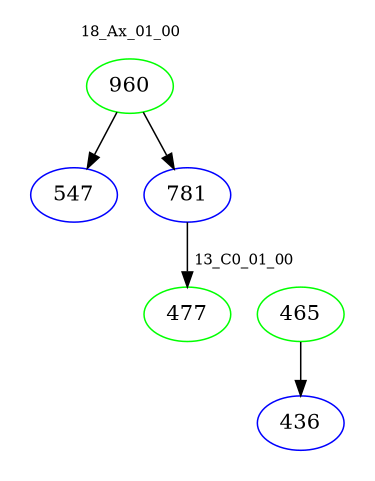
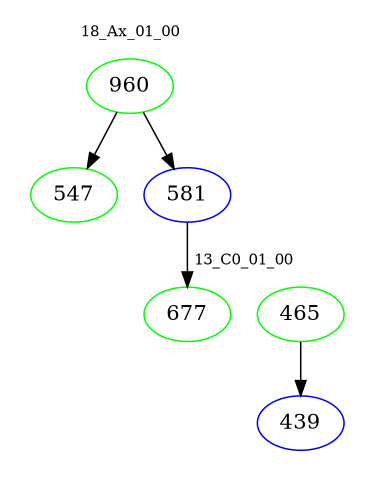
(74, 195) -> (74, 195)
(187, 195) -> (187, 195)
(187, 314) -> (187, 314)
(301, 423) -> (301, 423)
